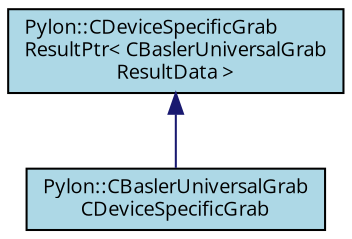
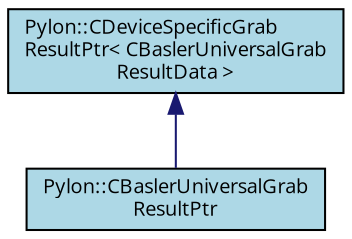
(176, 199) -> (176, 199)
